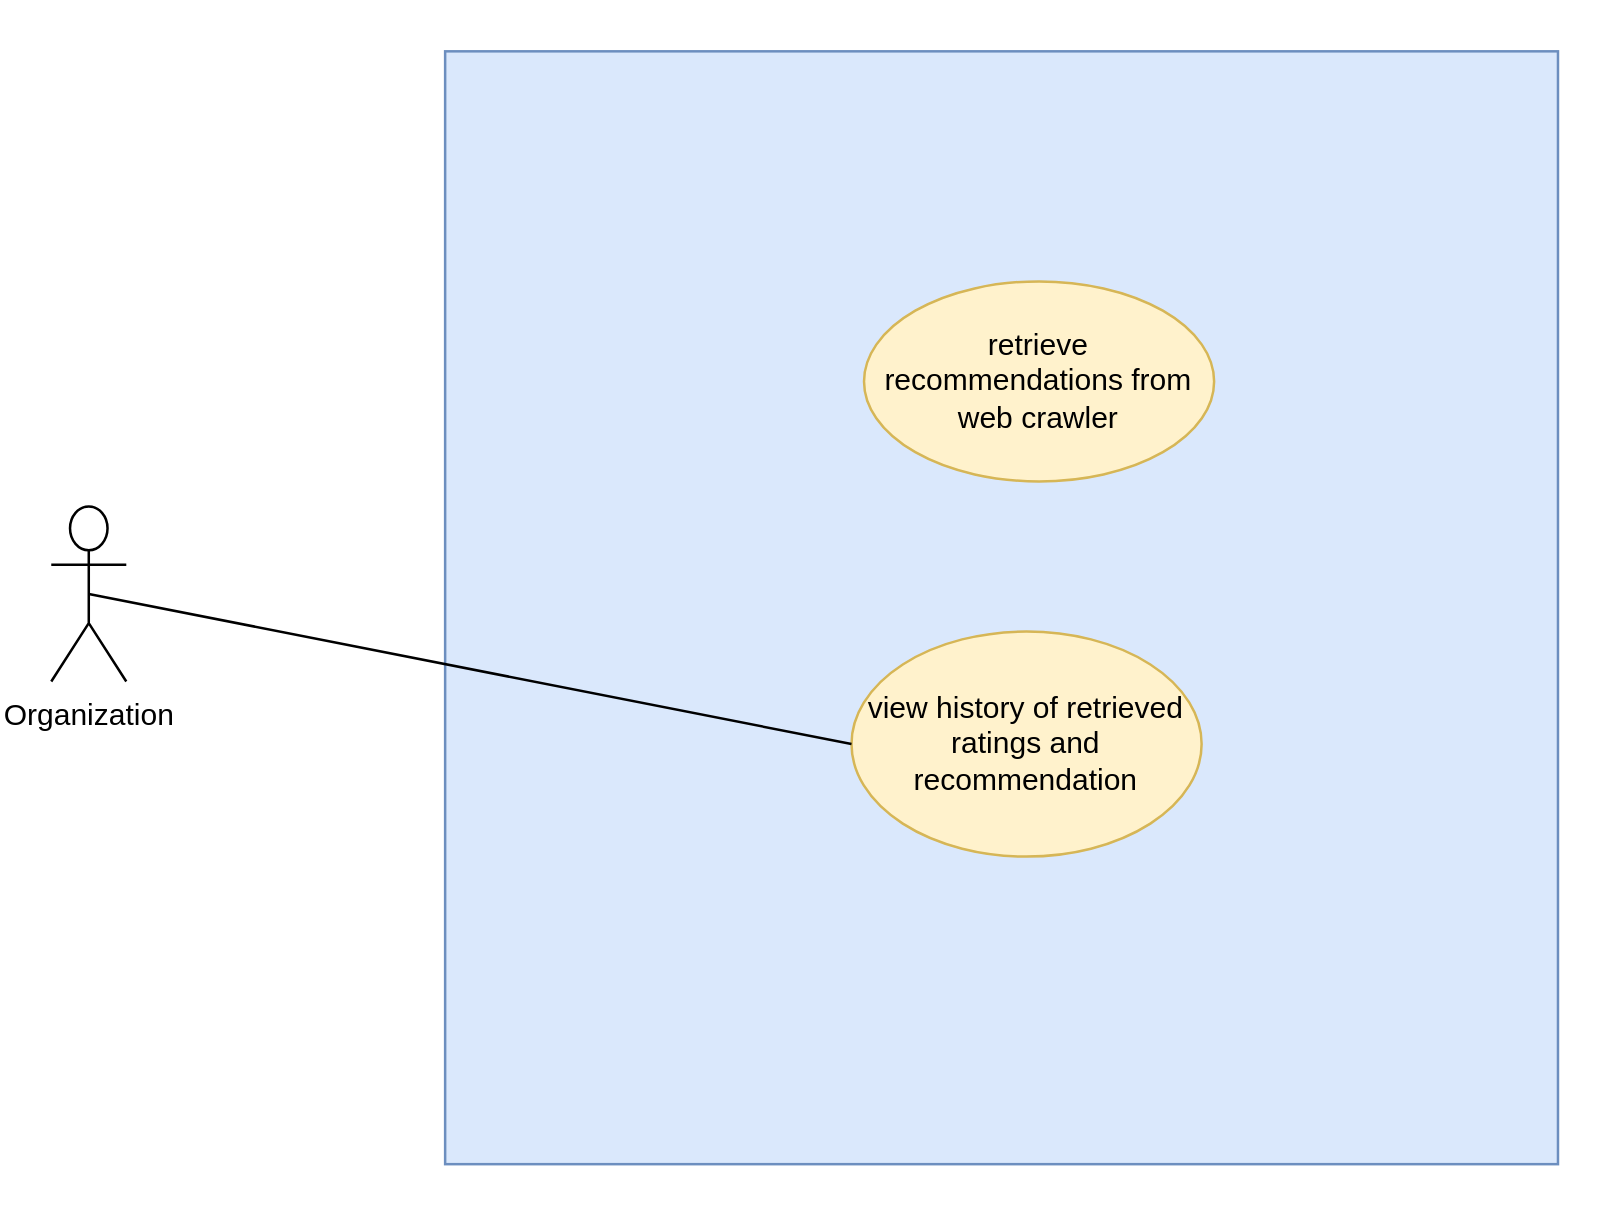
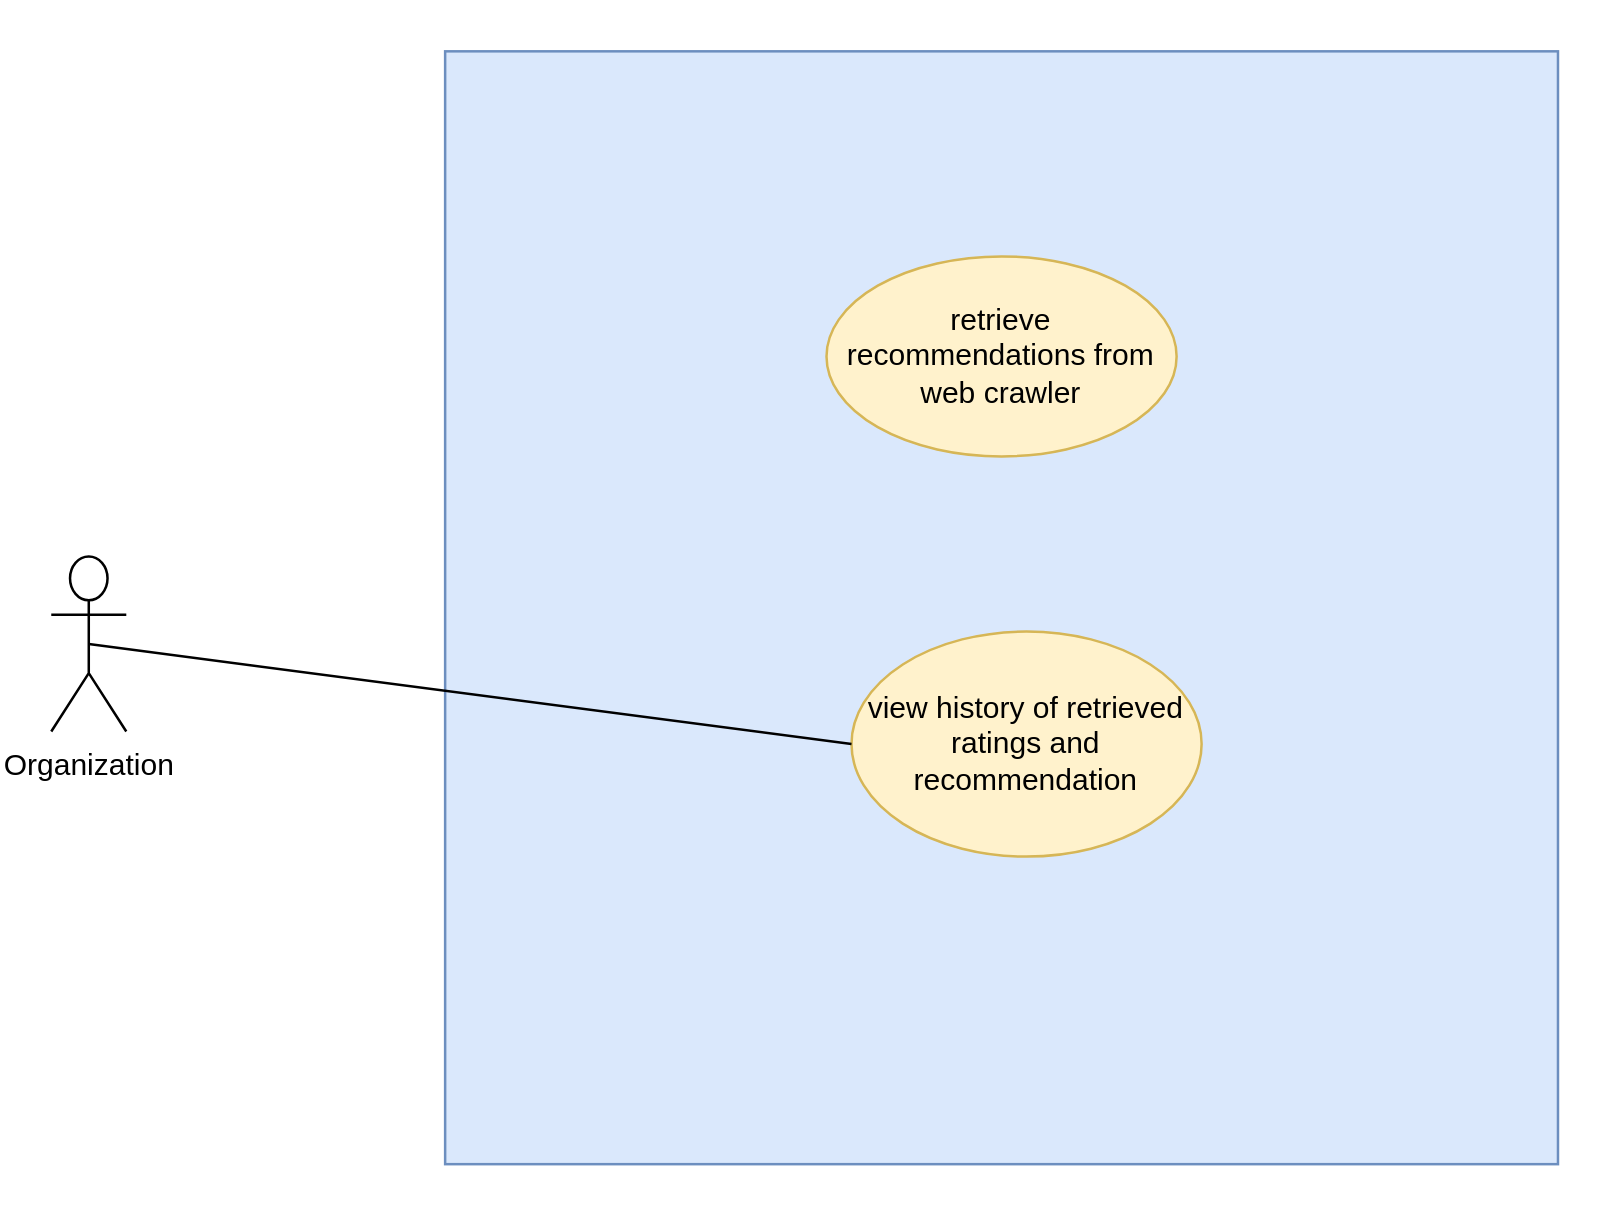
(1039, 381) -> (1001, 356)
(89, 594) -> (89, 644)
